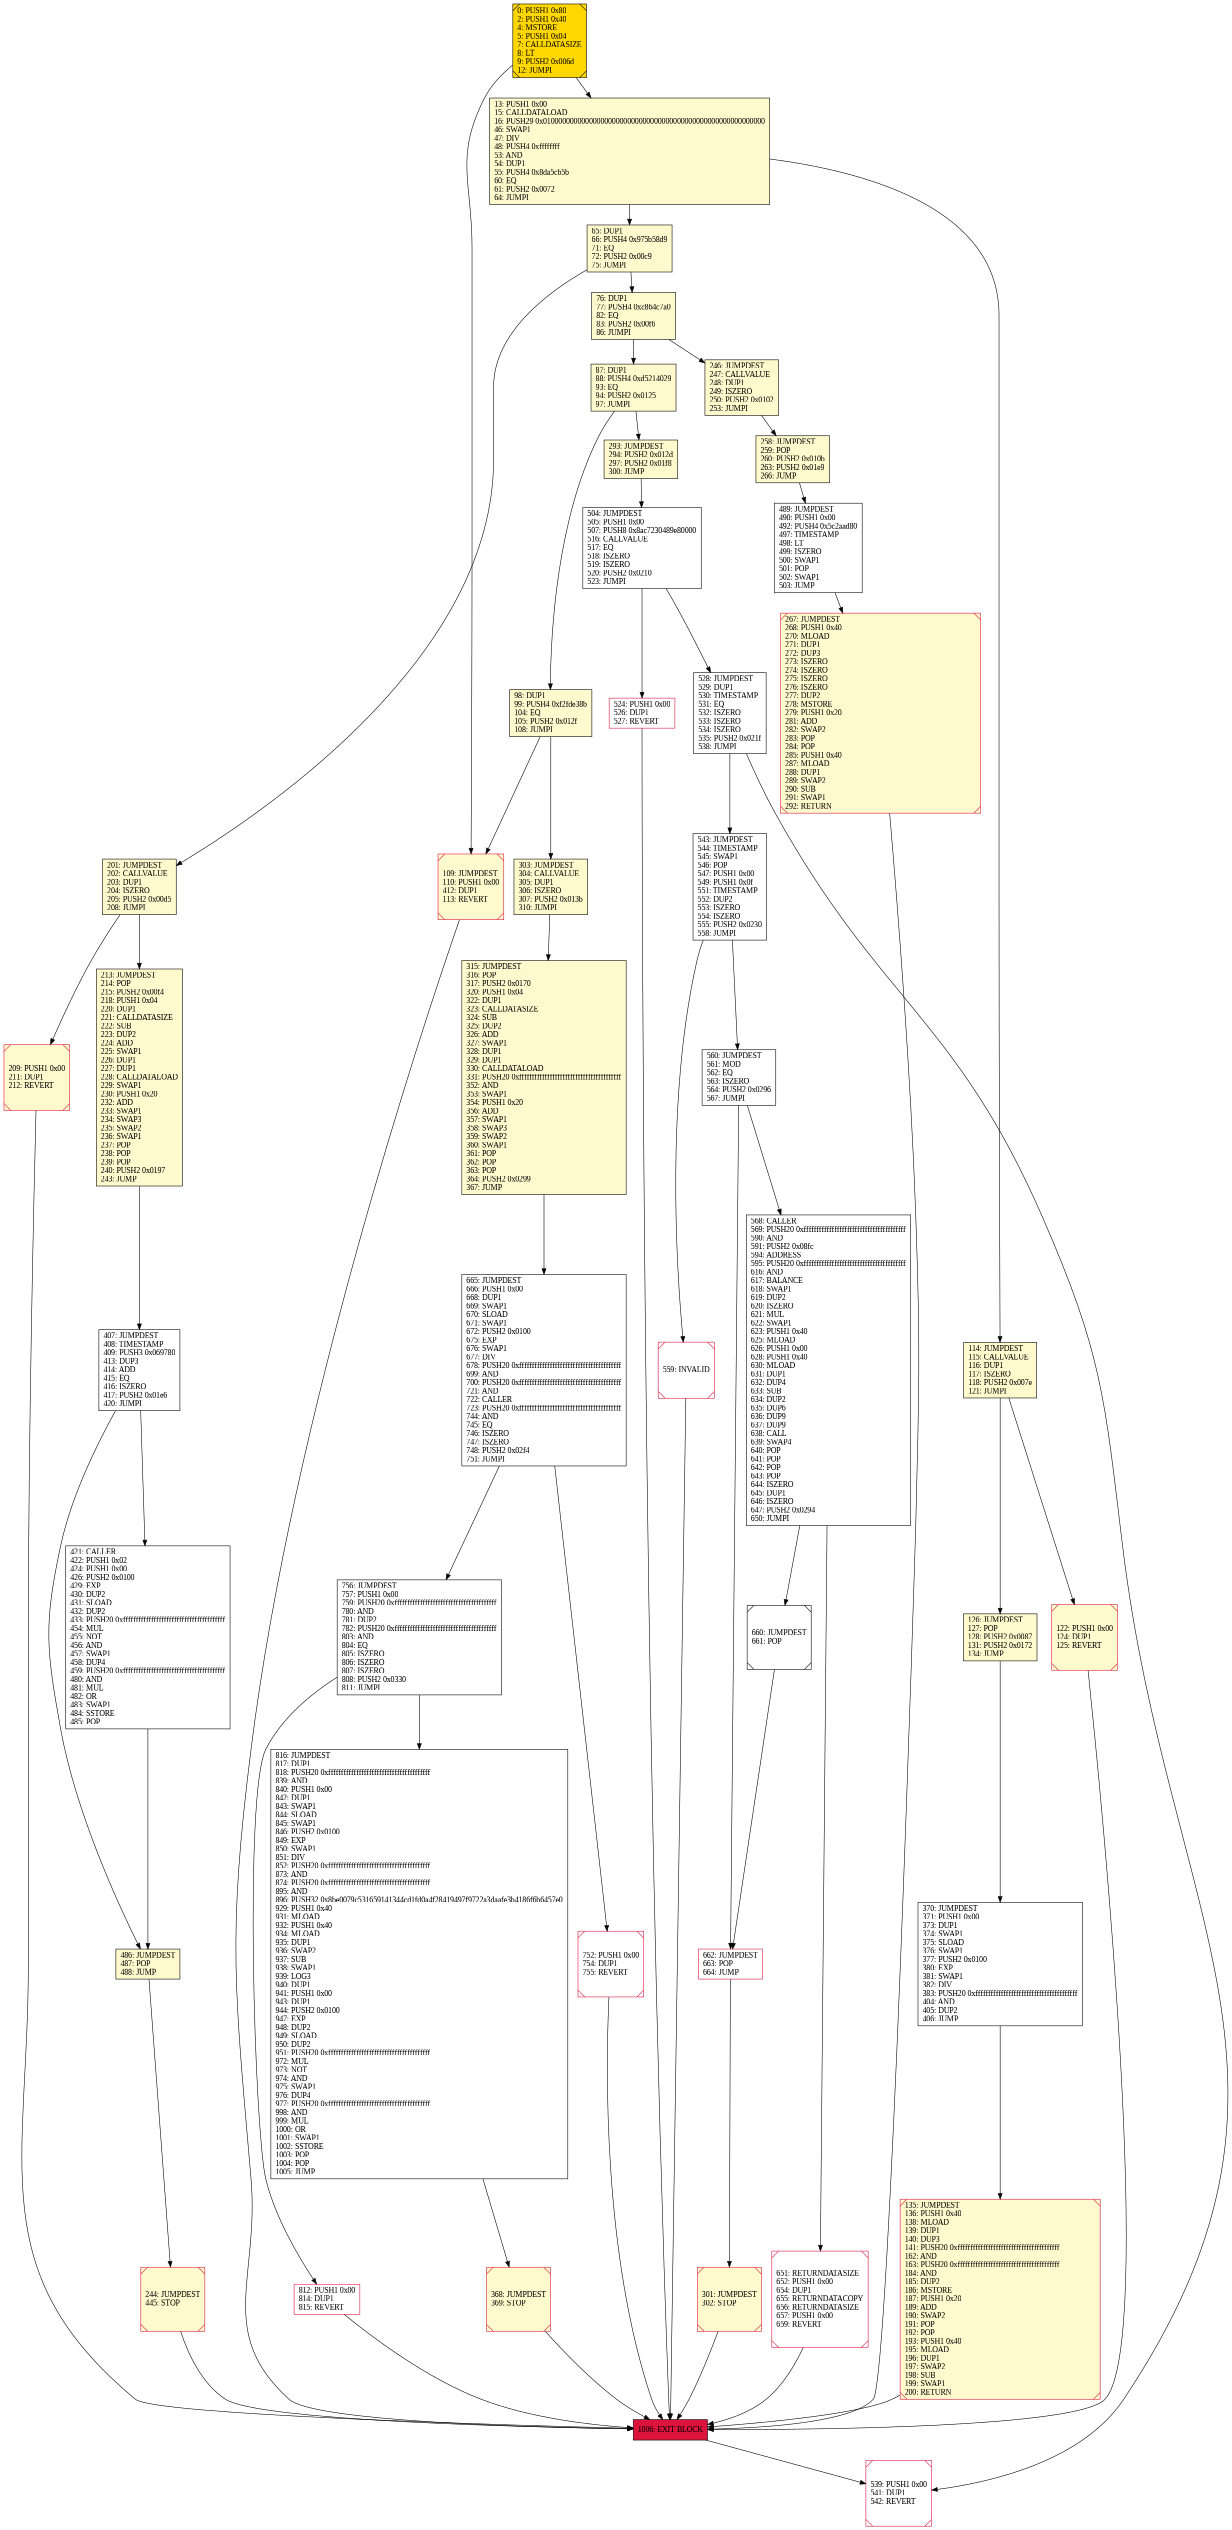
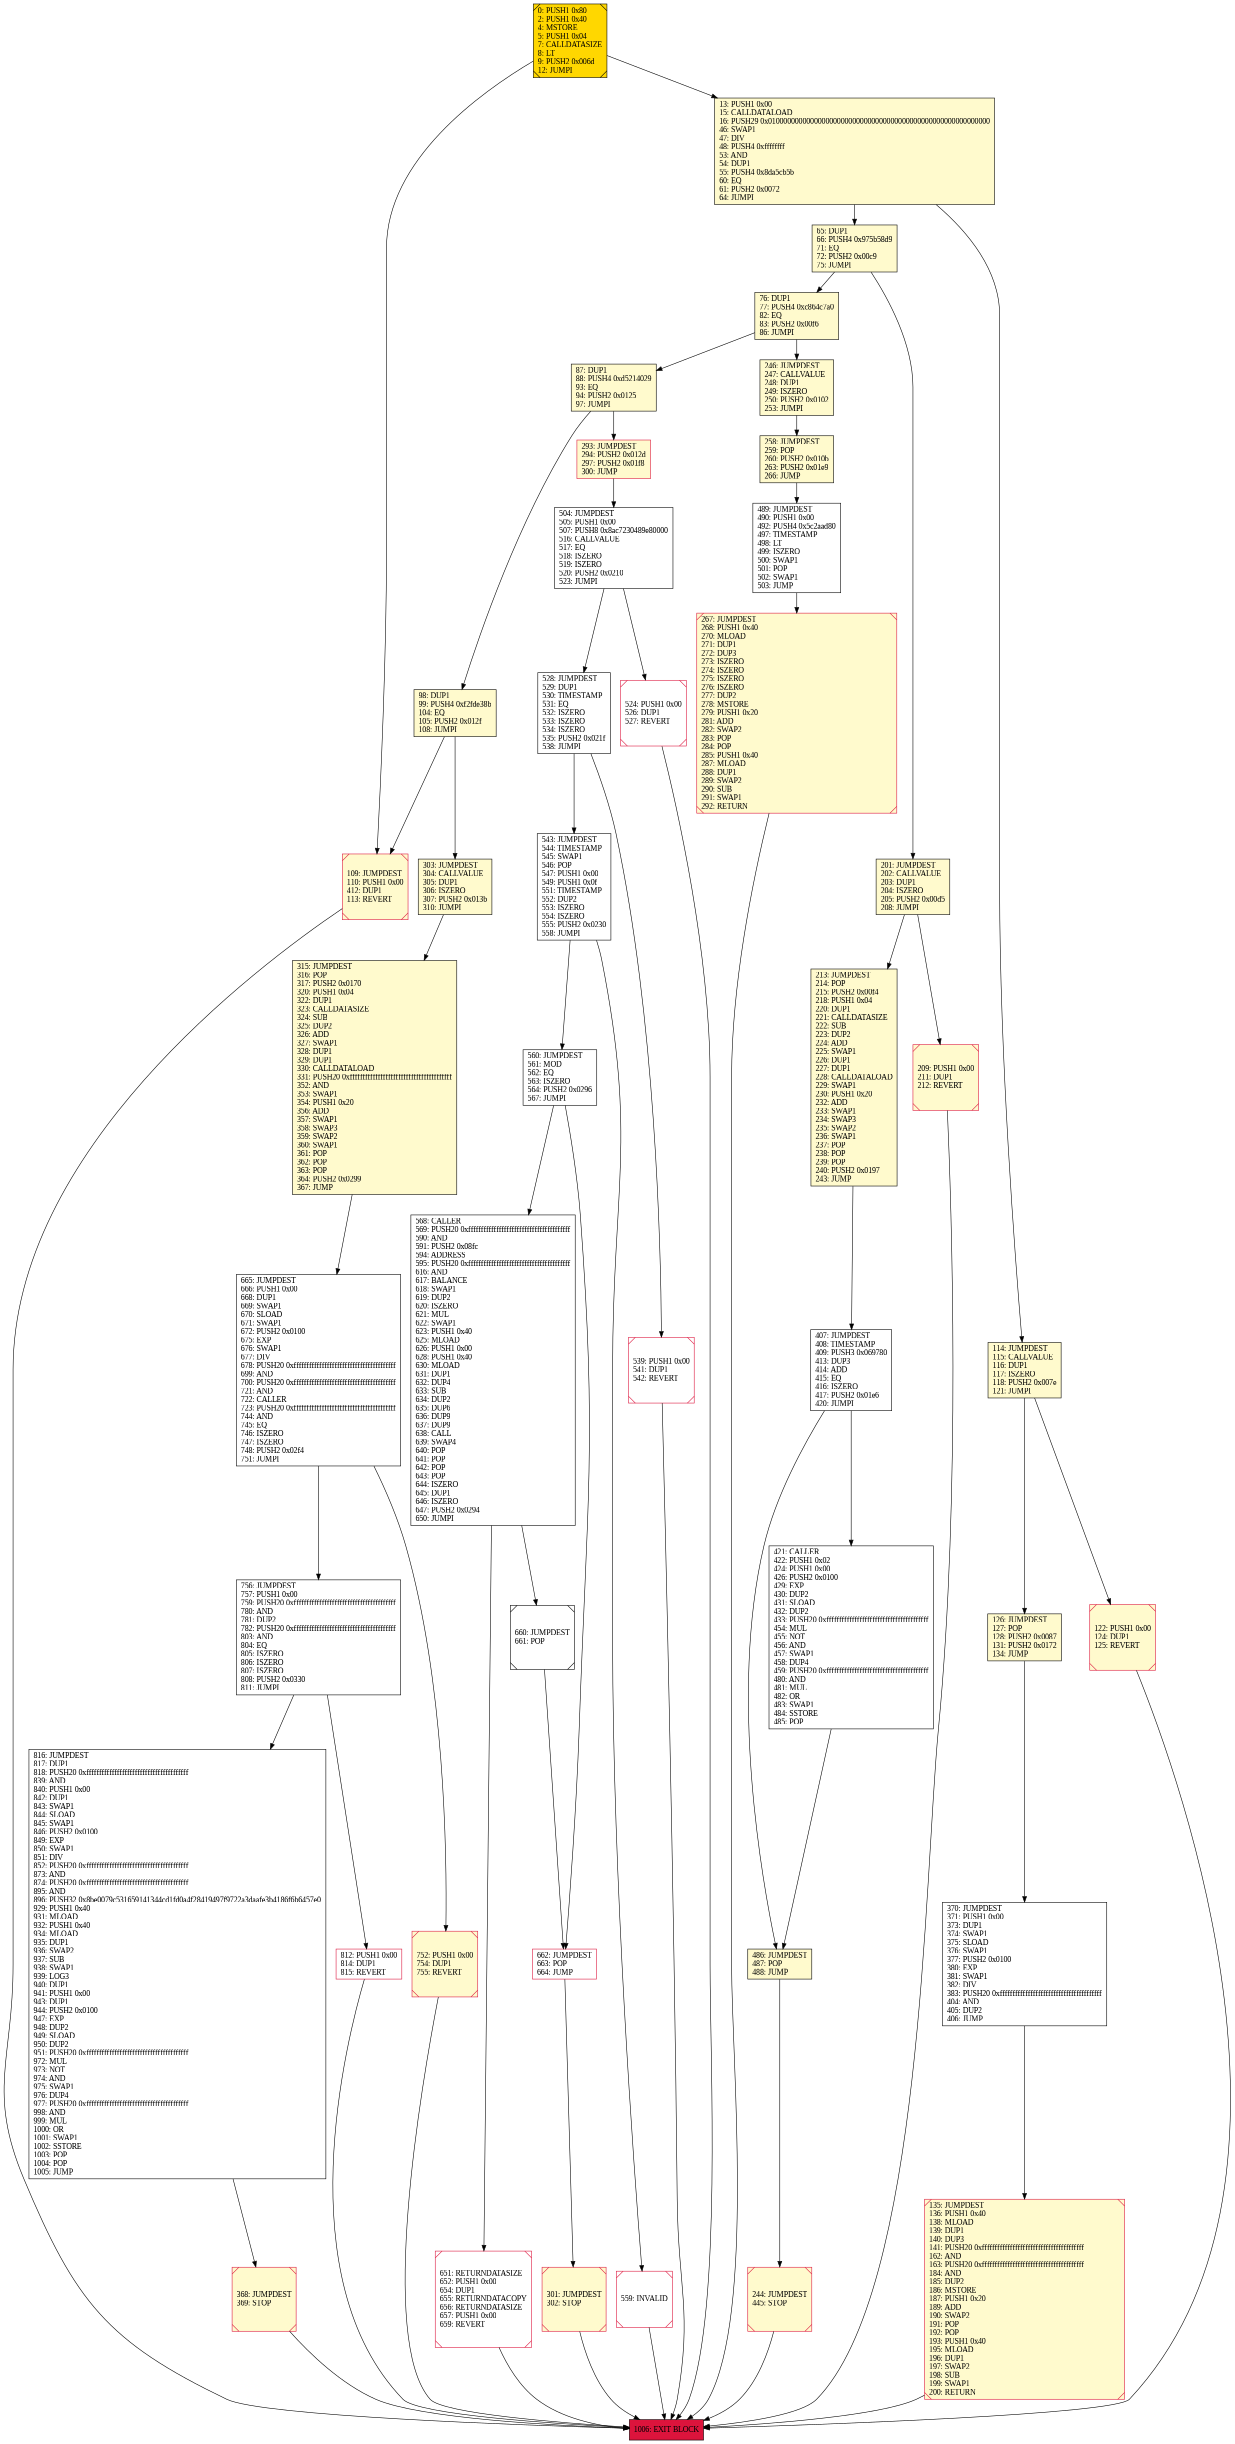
(641, 459) -> (614, 459)
(642, 713) -> (653, 713)
(611, 1964) -> (445, 1964)
(783, 2461) -> (673, 1909)
